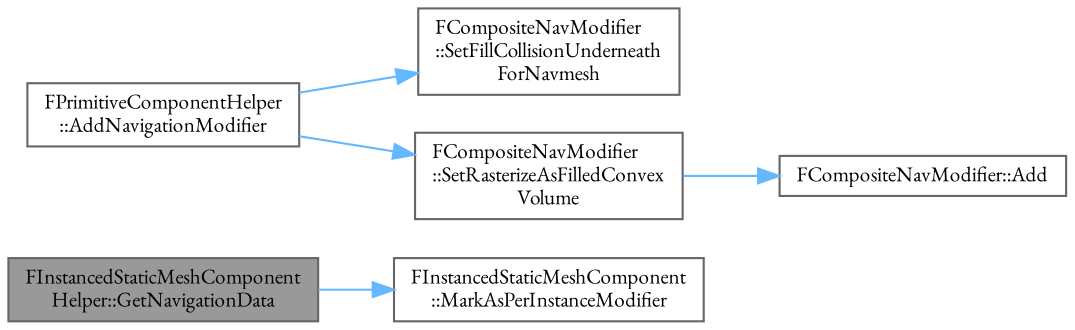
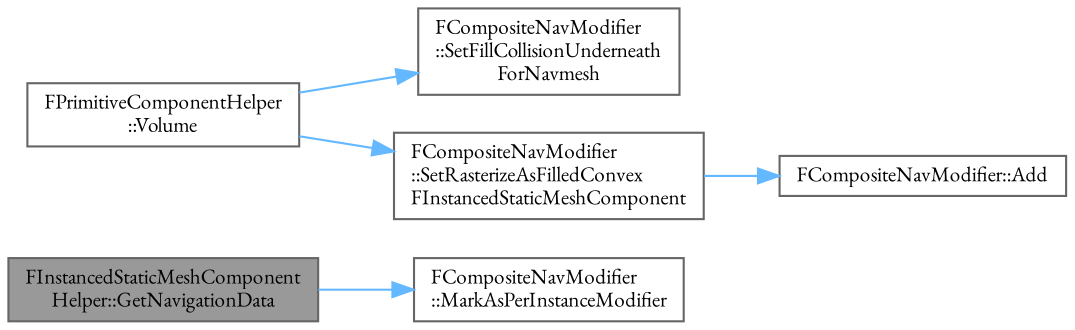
(163, 115) -> (163, 115)
(549, 176) -> (549, 176)
(549, 290) -> (549, 290)
